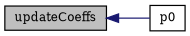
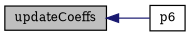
(168, 18) -> (168, 18)
